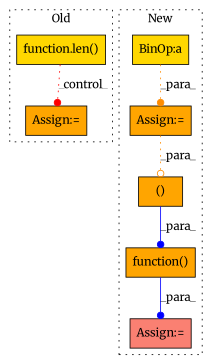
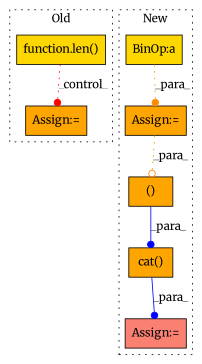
(161, 263) -> (151, 263)
